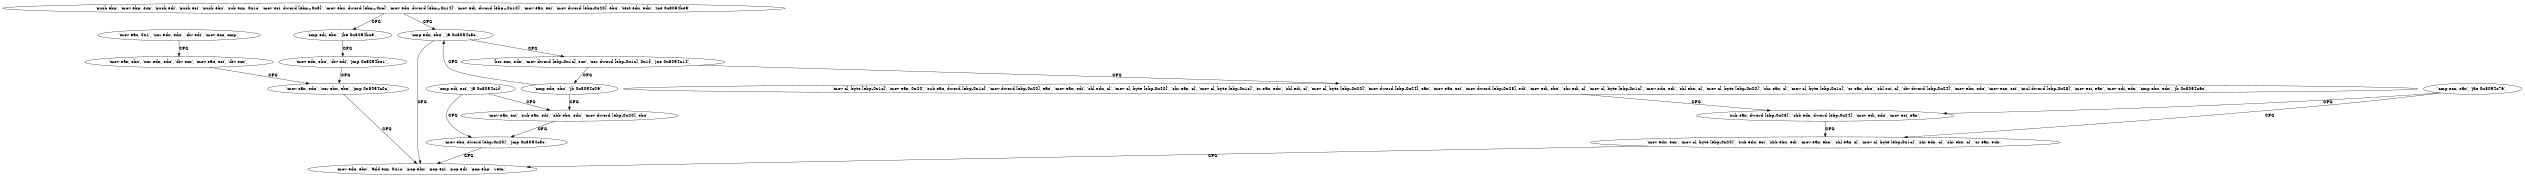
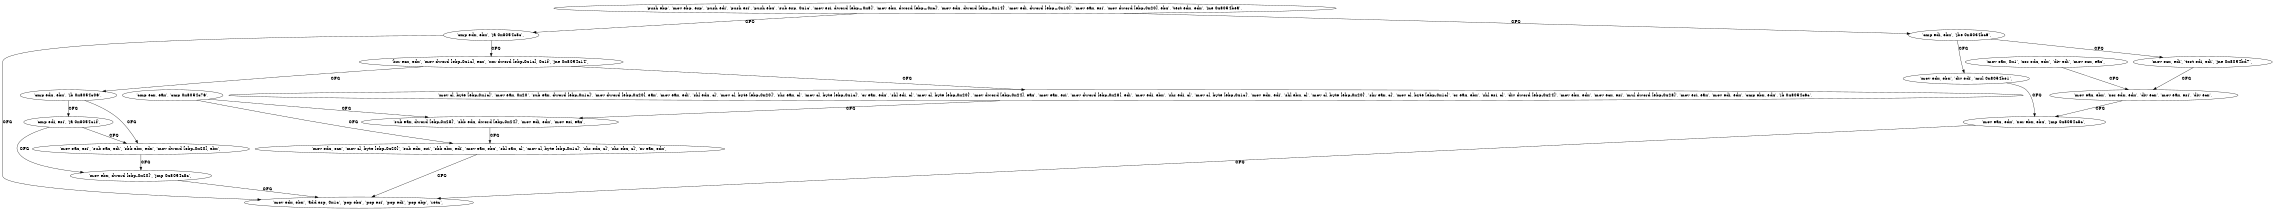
(179, 35) -> (2046, 62)
(343, 35) -> (1957, 35)
(343, 62) -> (1966, 79)
none -> (2203, 62)
(479, 77) -> (68, 107)
(338, 89) -> (2034, 122)
(2473, 89) -> (173, 95)
